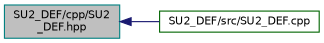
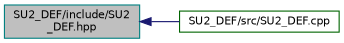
(62, 22) -> (72, 22)
